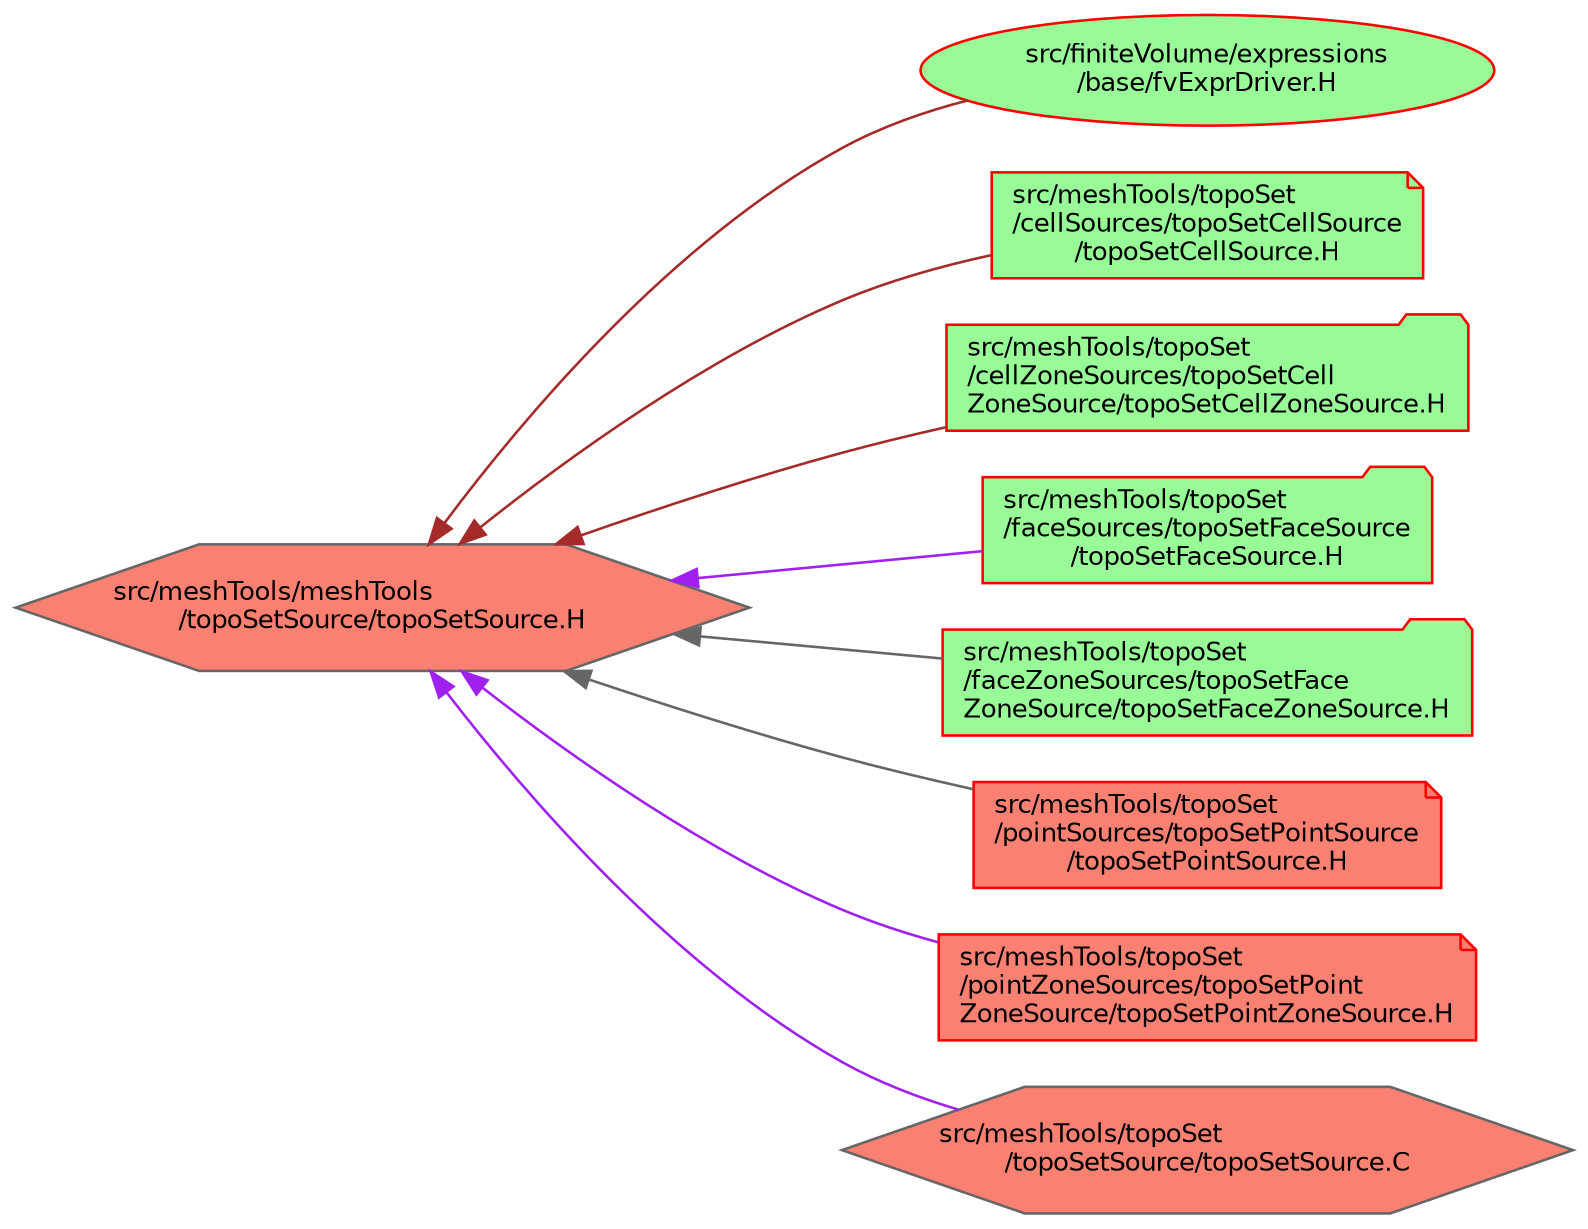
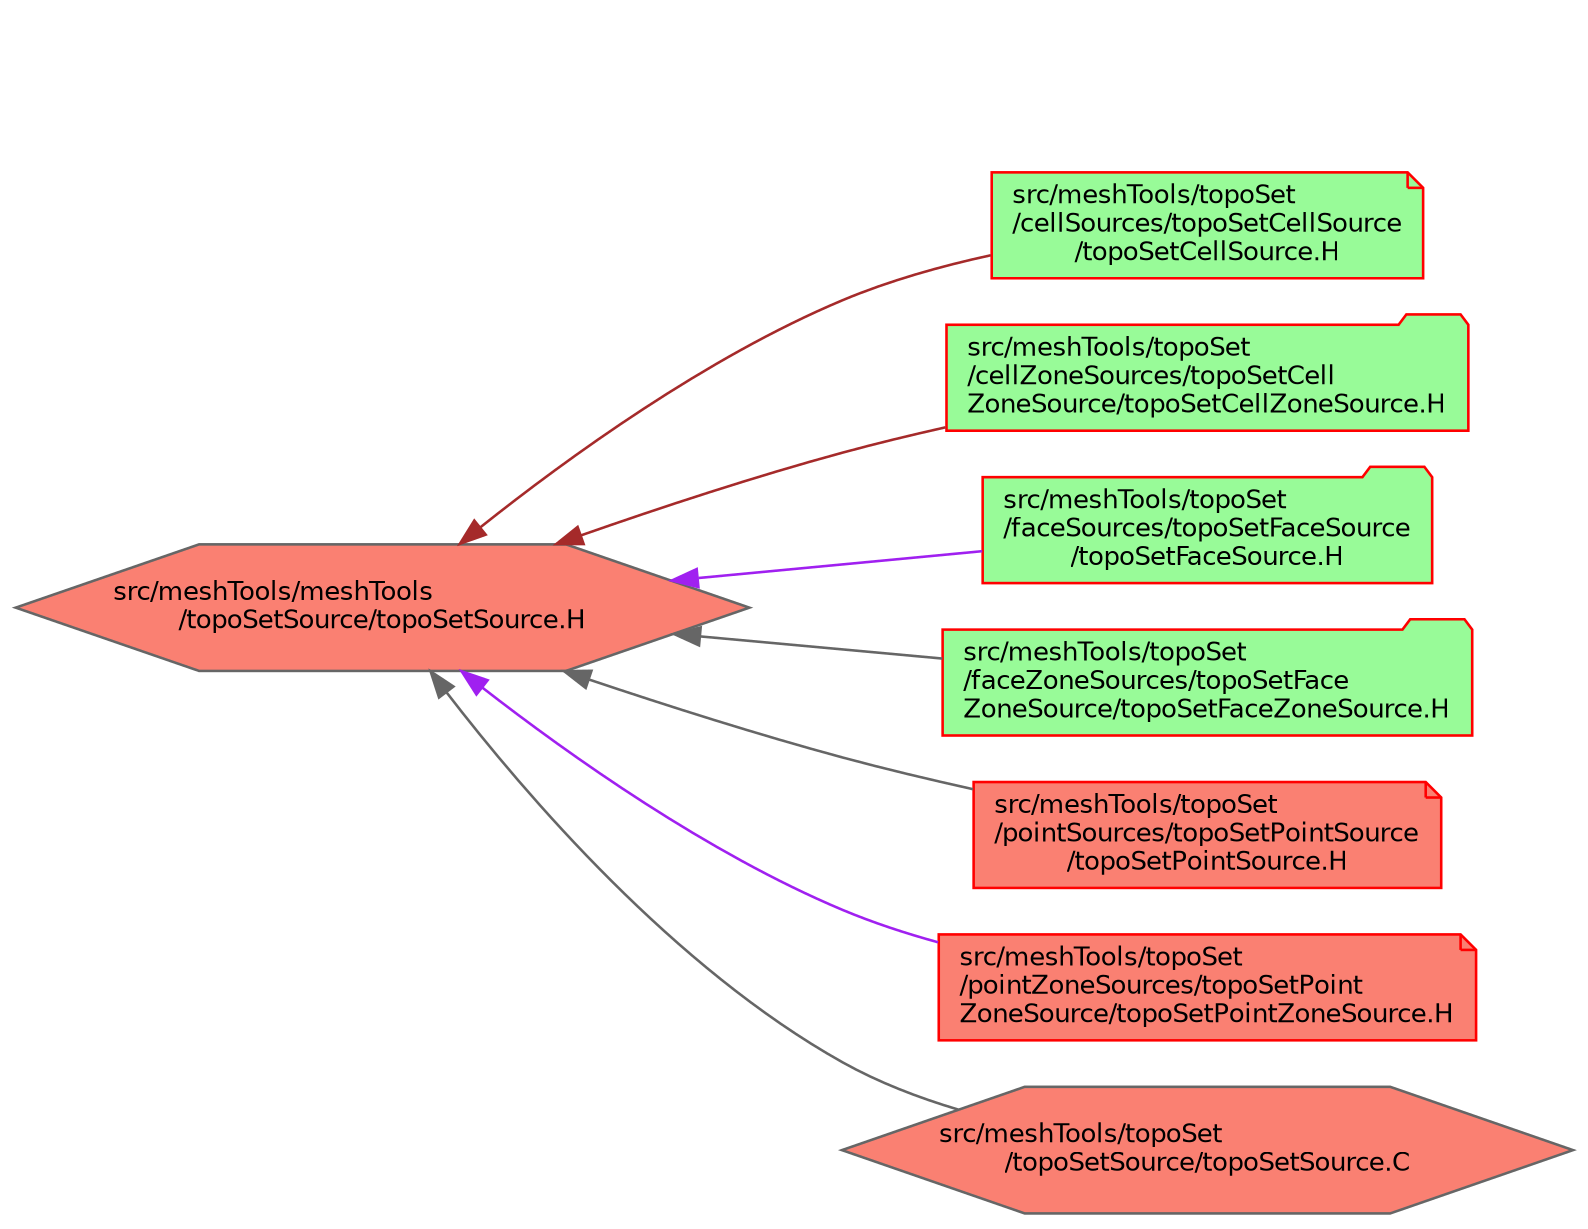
(1207, 70) -> none
(673, 939) -> (673, 939)
